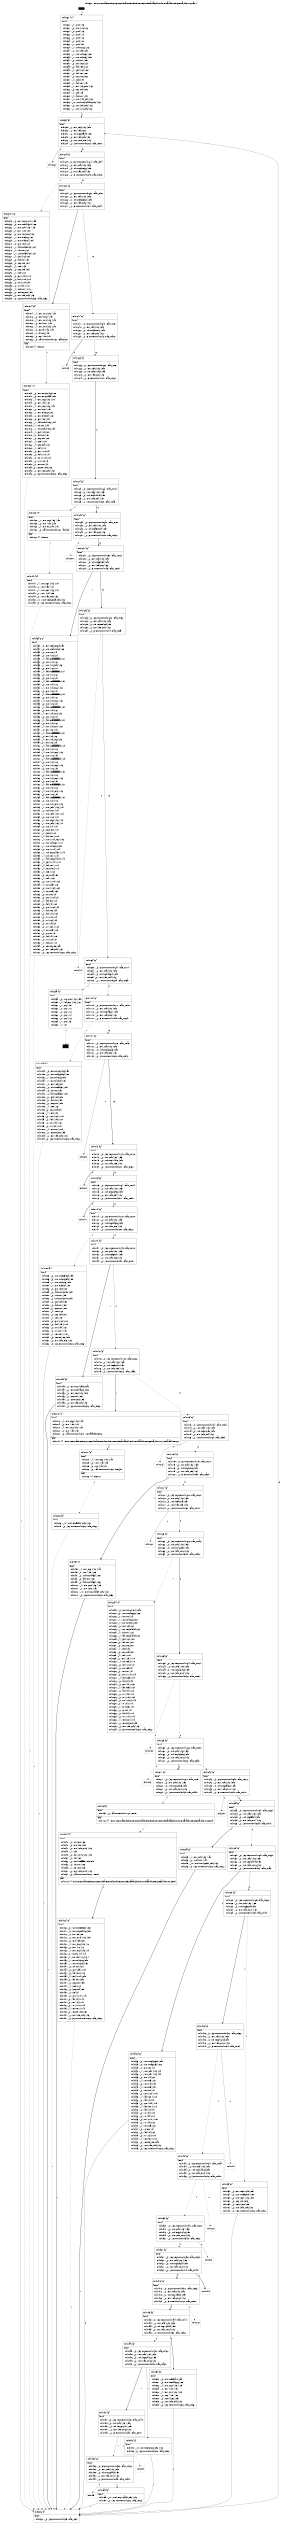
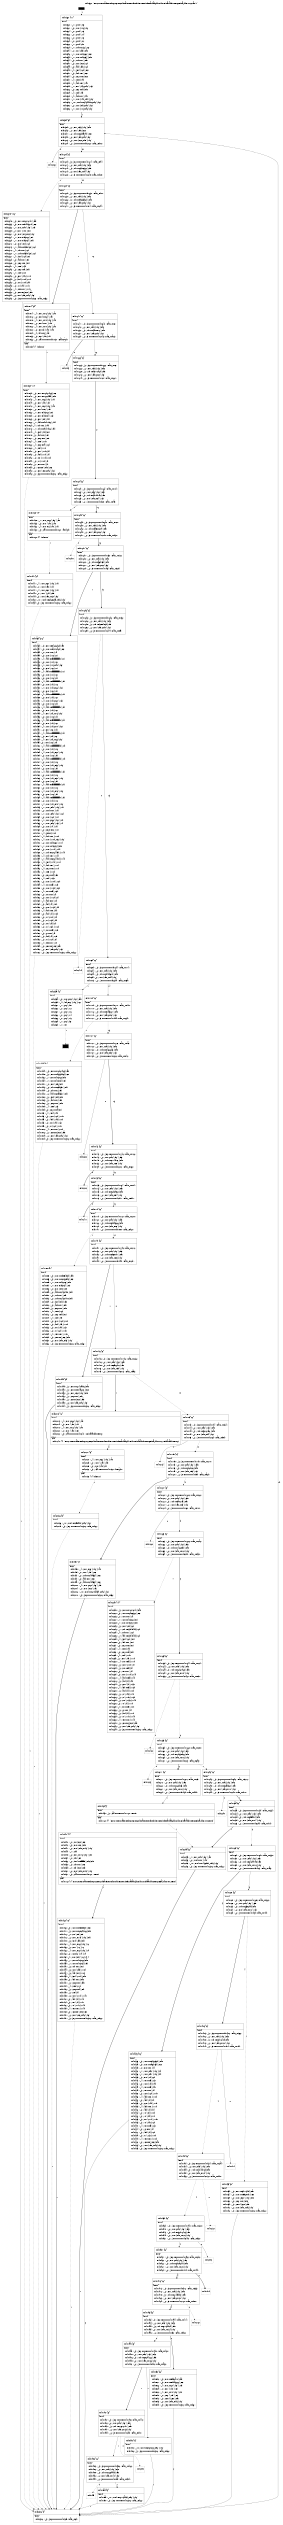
(144, 1828) -> (181, 1835)
